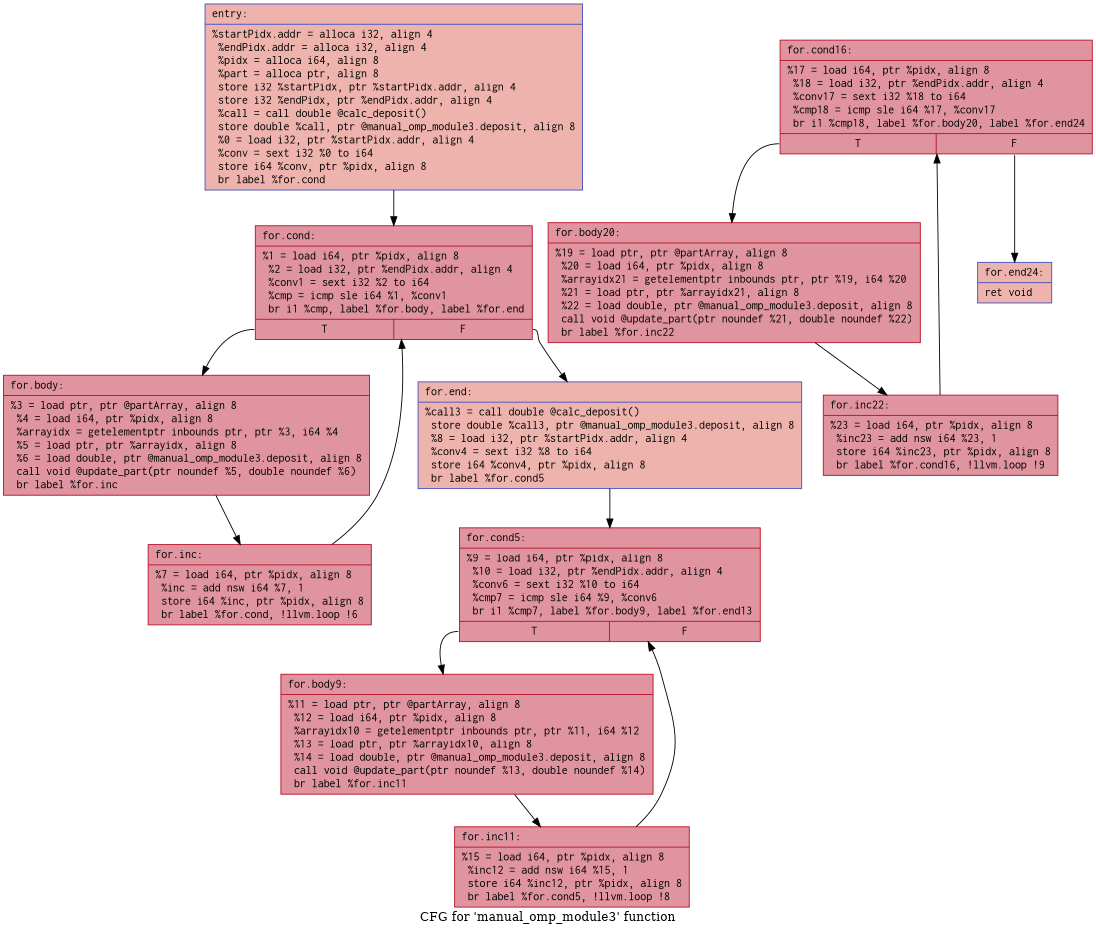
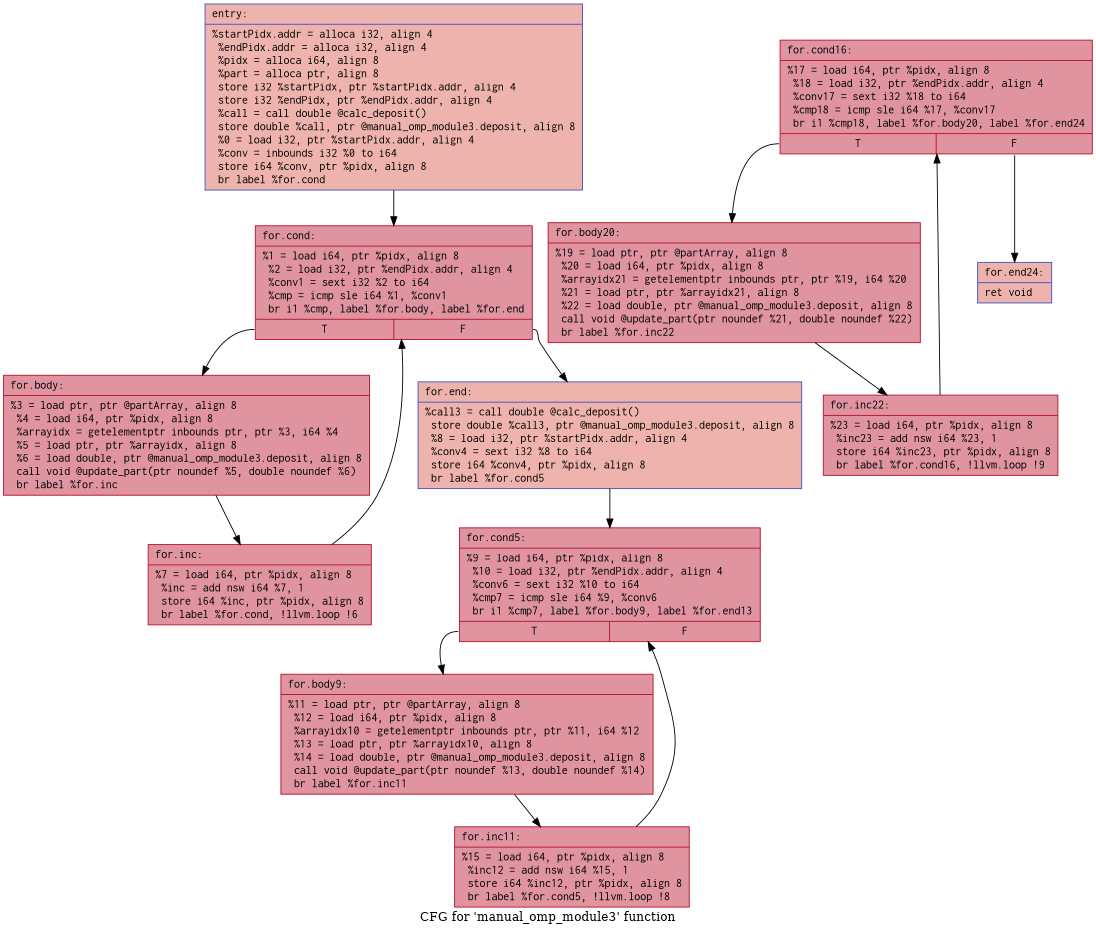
(293, 153) -> (305, 153)
